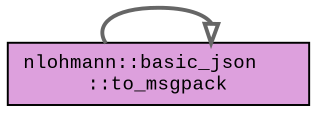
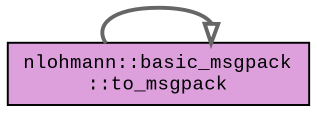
(158, 74) -> (158, 74)
